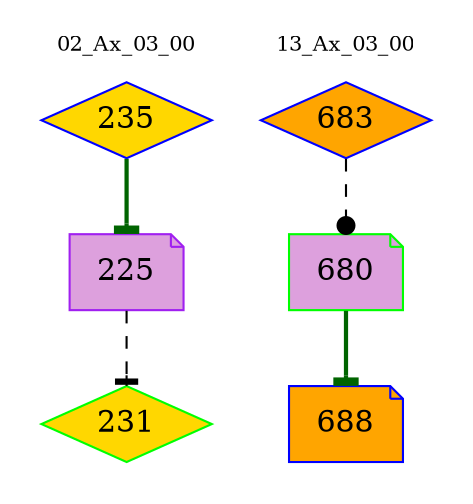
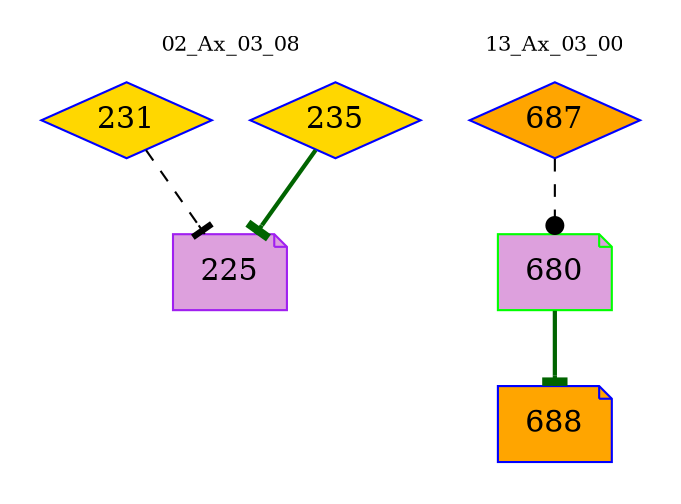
(127, 45) -> (231, 45)
(346, 120) -> (555, 120)
(127, 343) -> (172, 188)
(127, 424) -> (127, 120)
